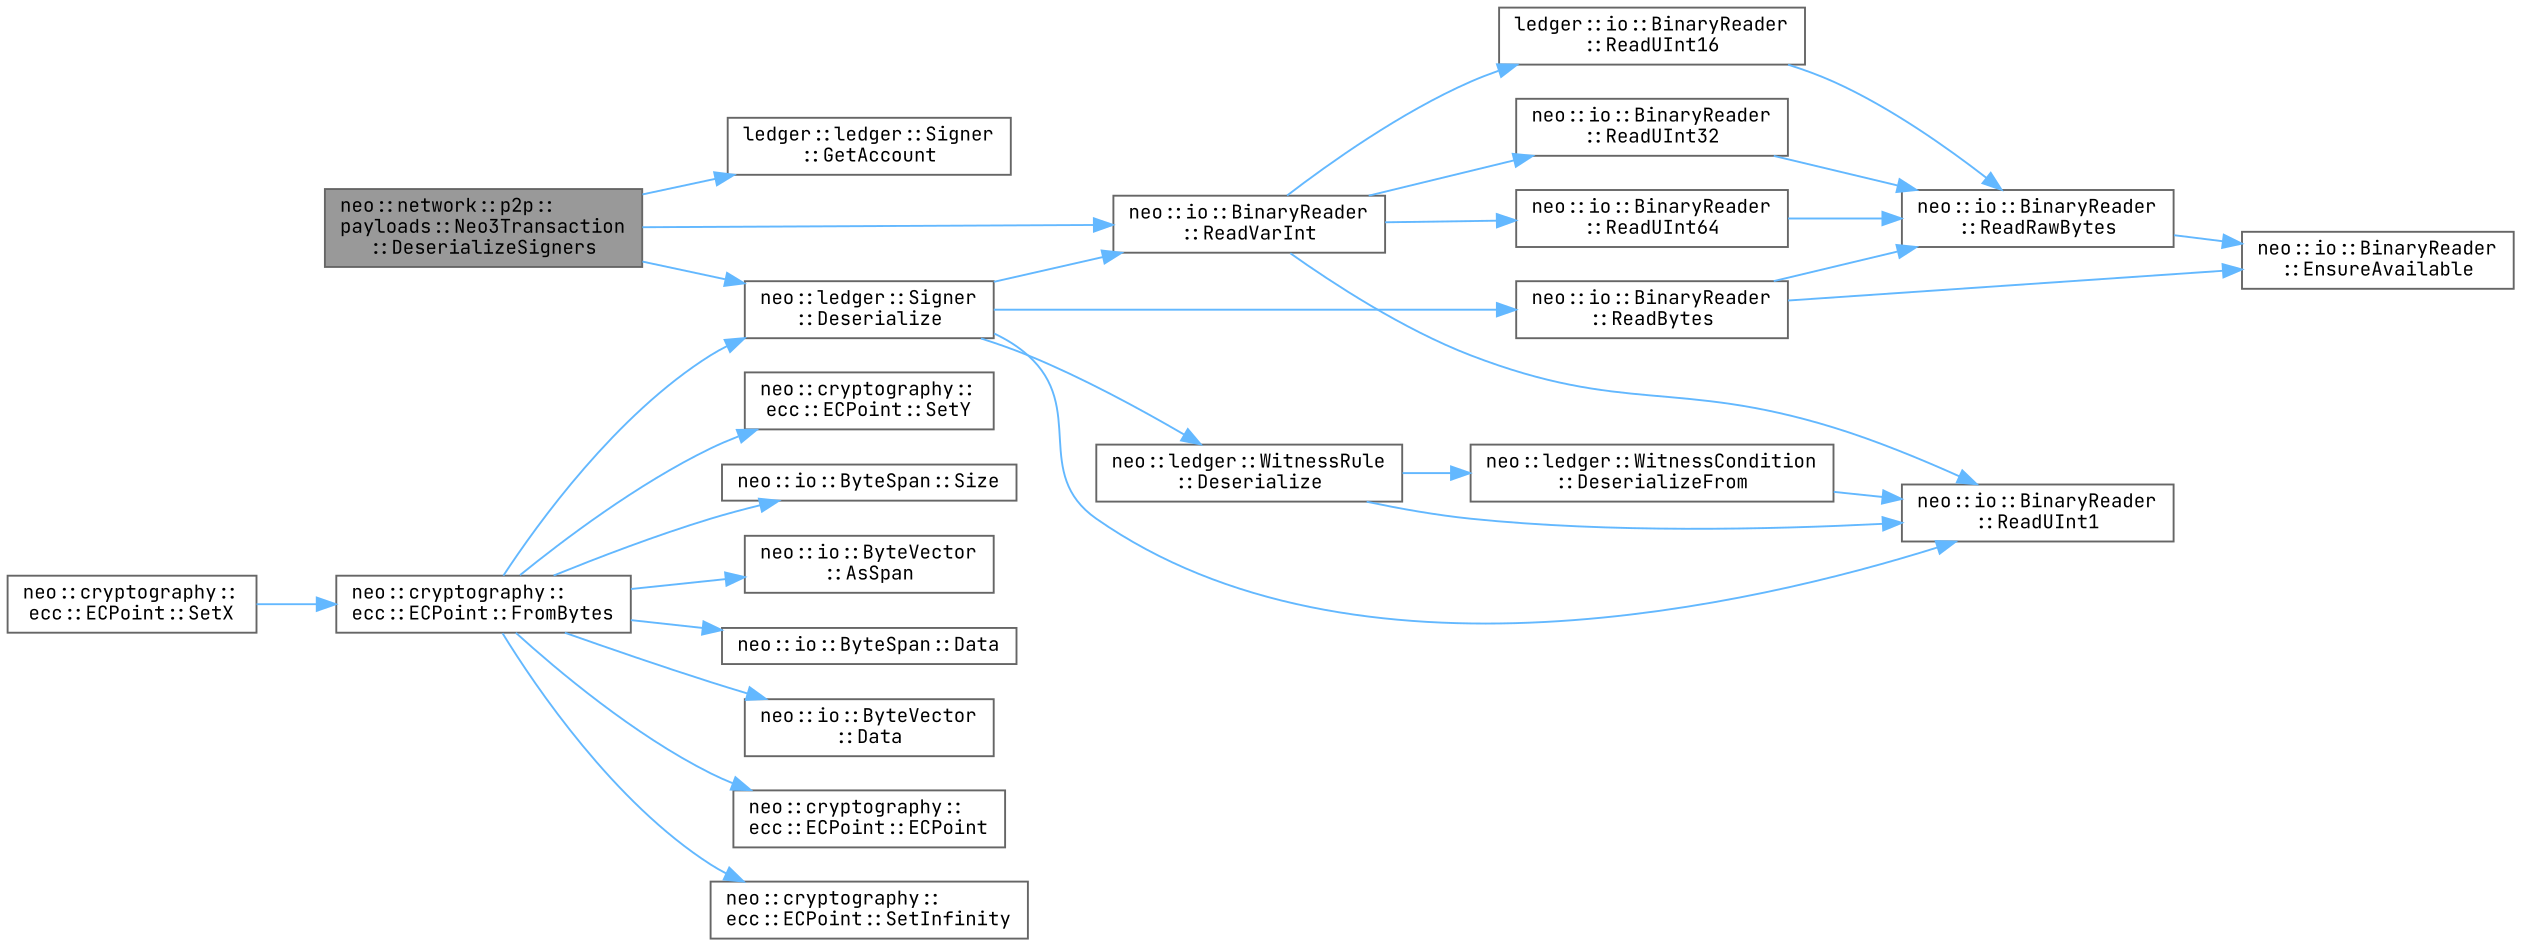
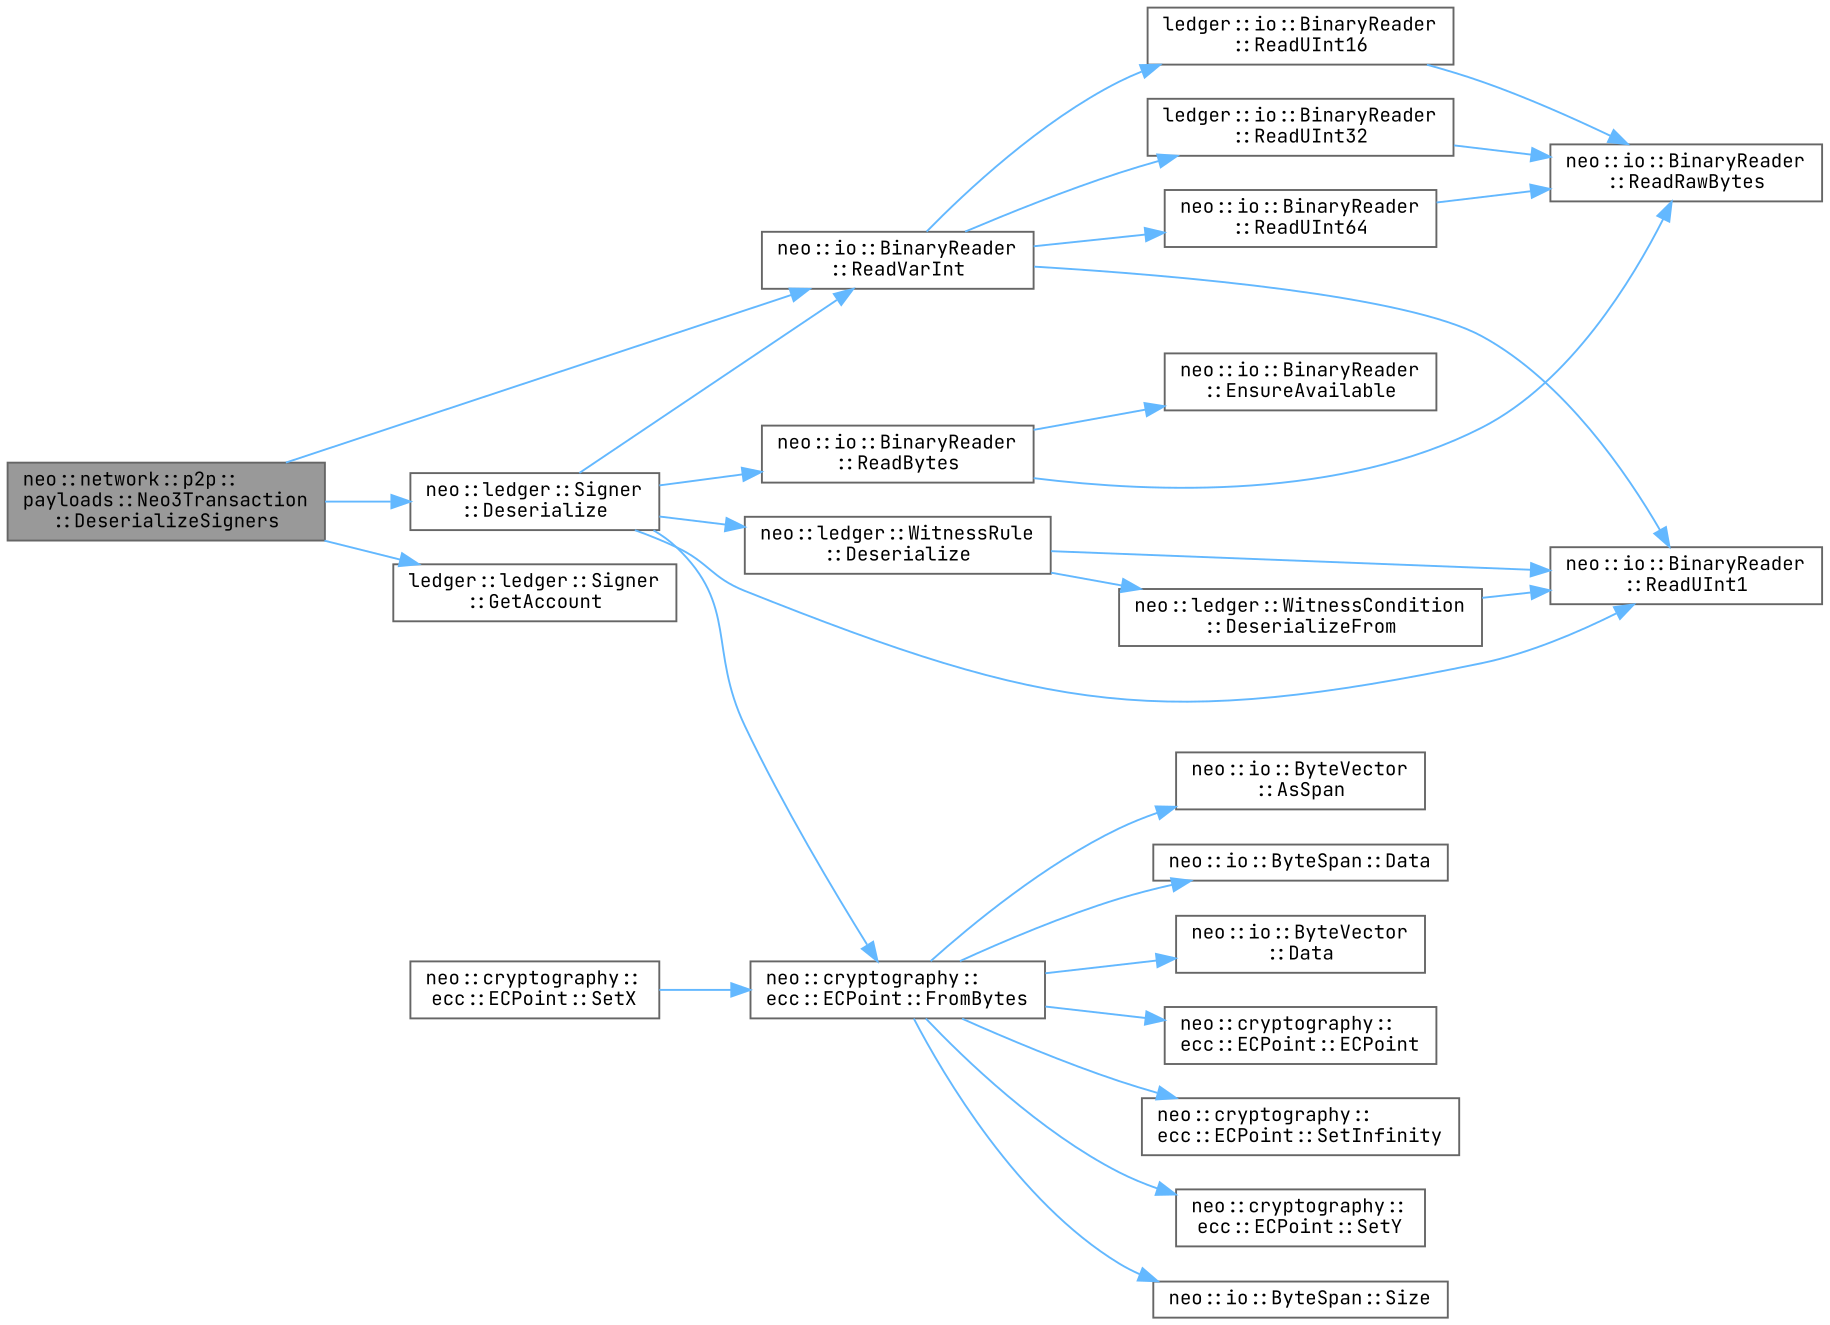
(1652, 127) -> (1301, 127)
(2198, 238) -> none
(603, 448) -> (751, 738)
